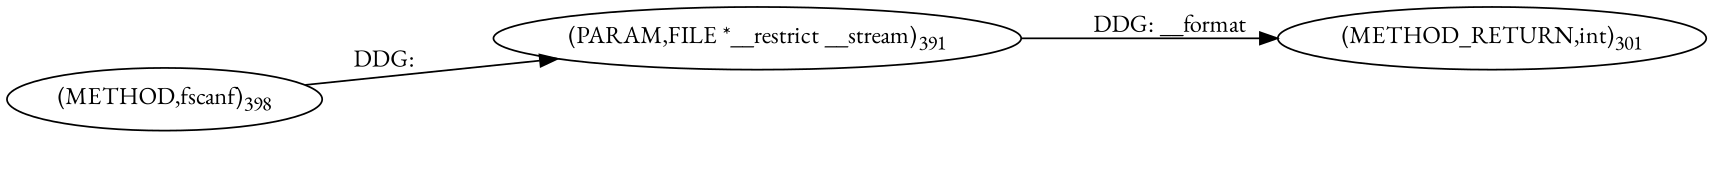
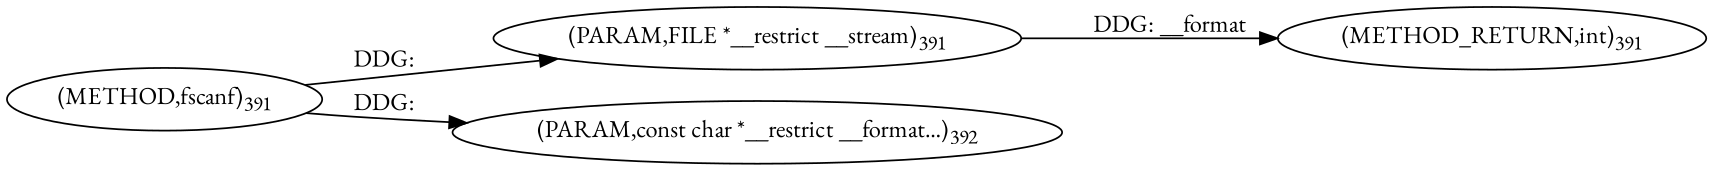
(1629, 36) -> (1629, 36)
(258, 97) -> (258, 97)
none -> (757, 132)
